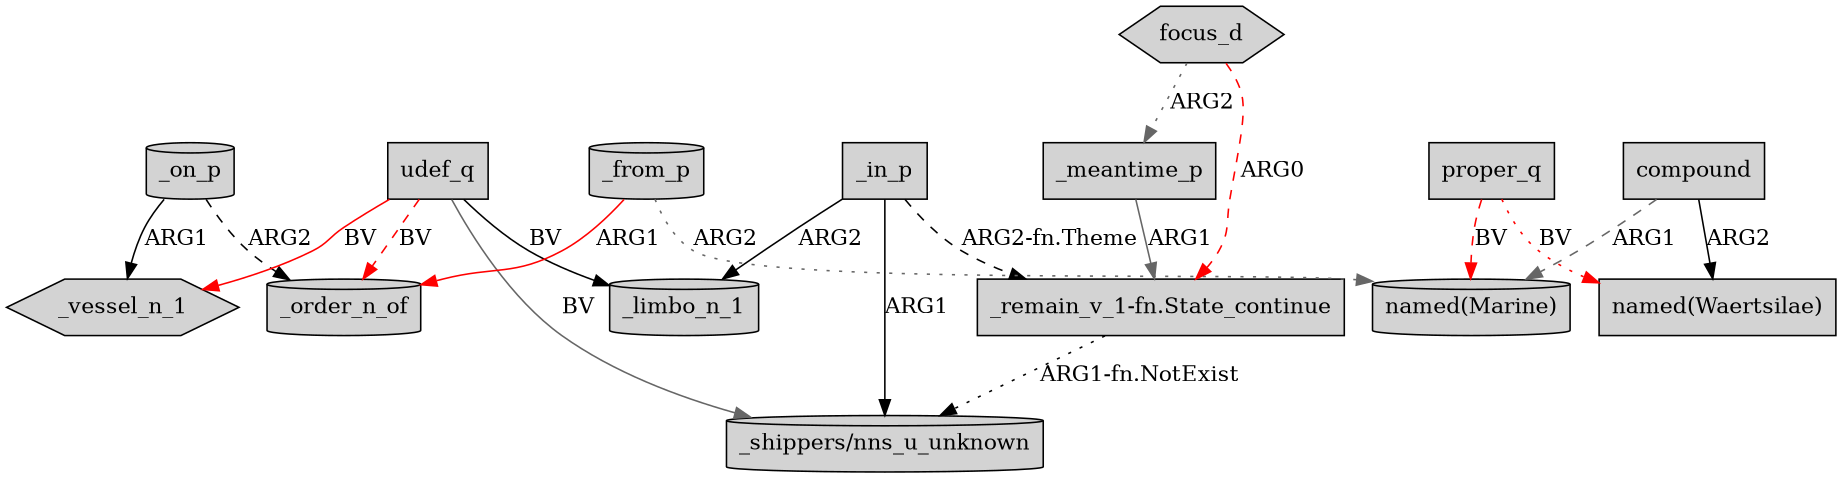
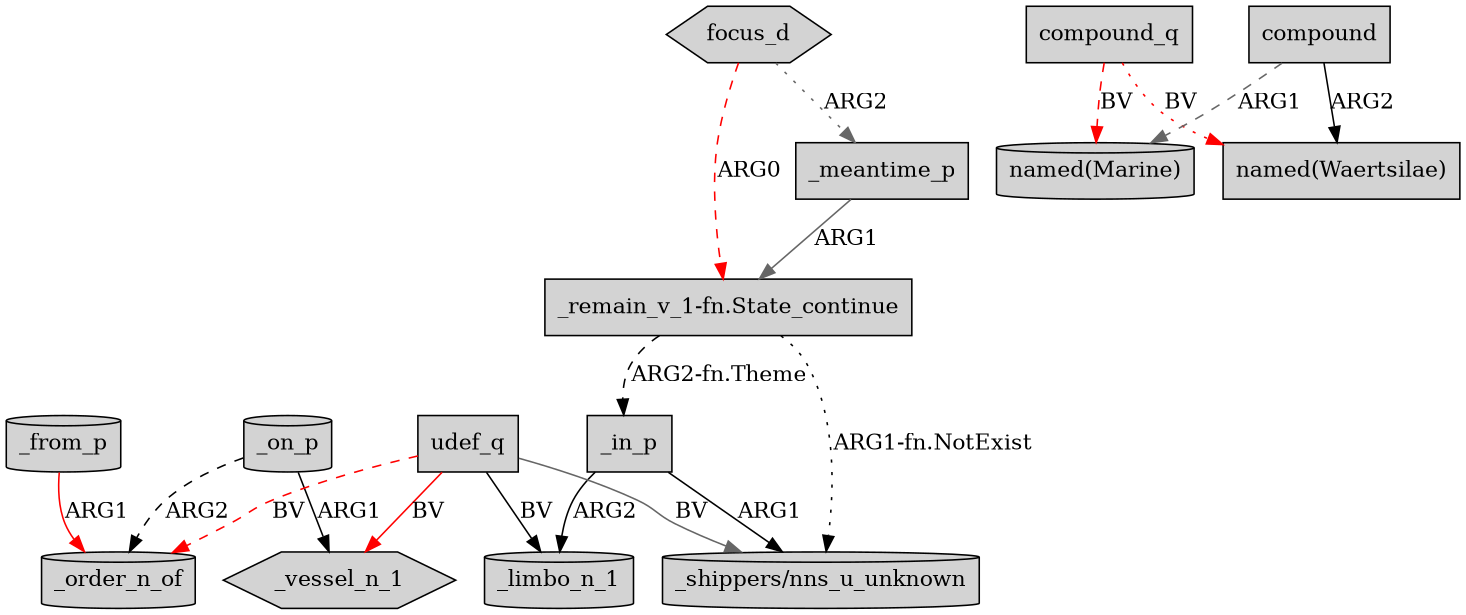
(1492, 171) -> (1109, 34)
(952, 245) -> (632, 362)
(973, 275) -> none
